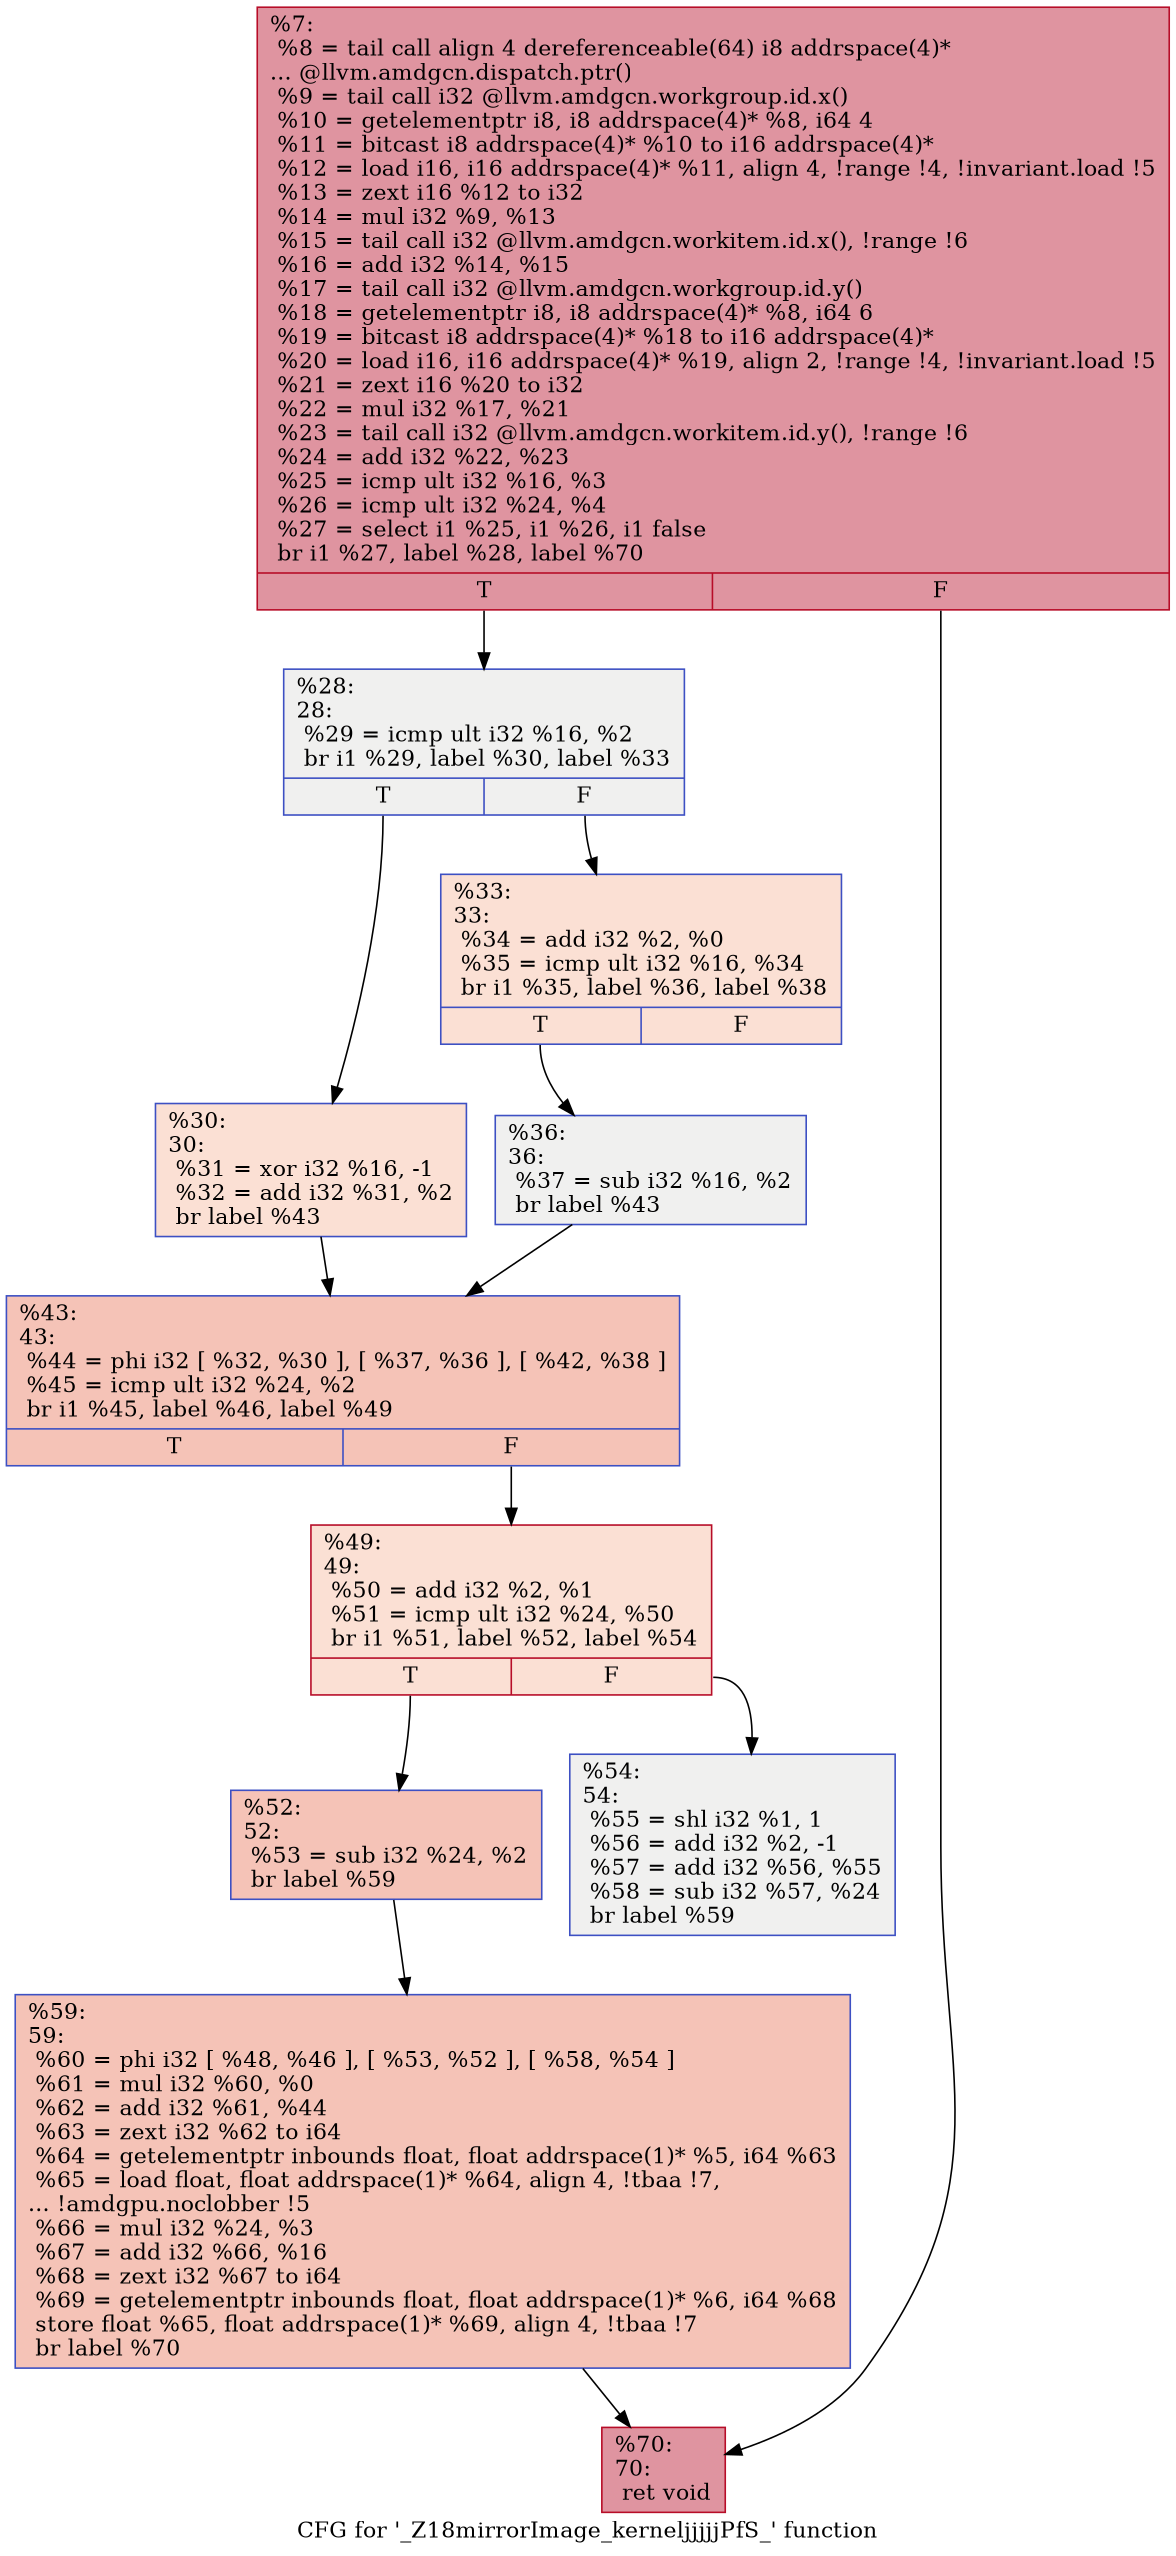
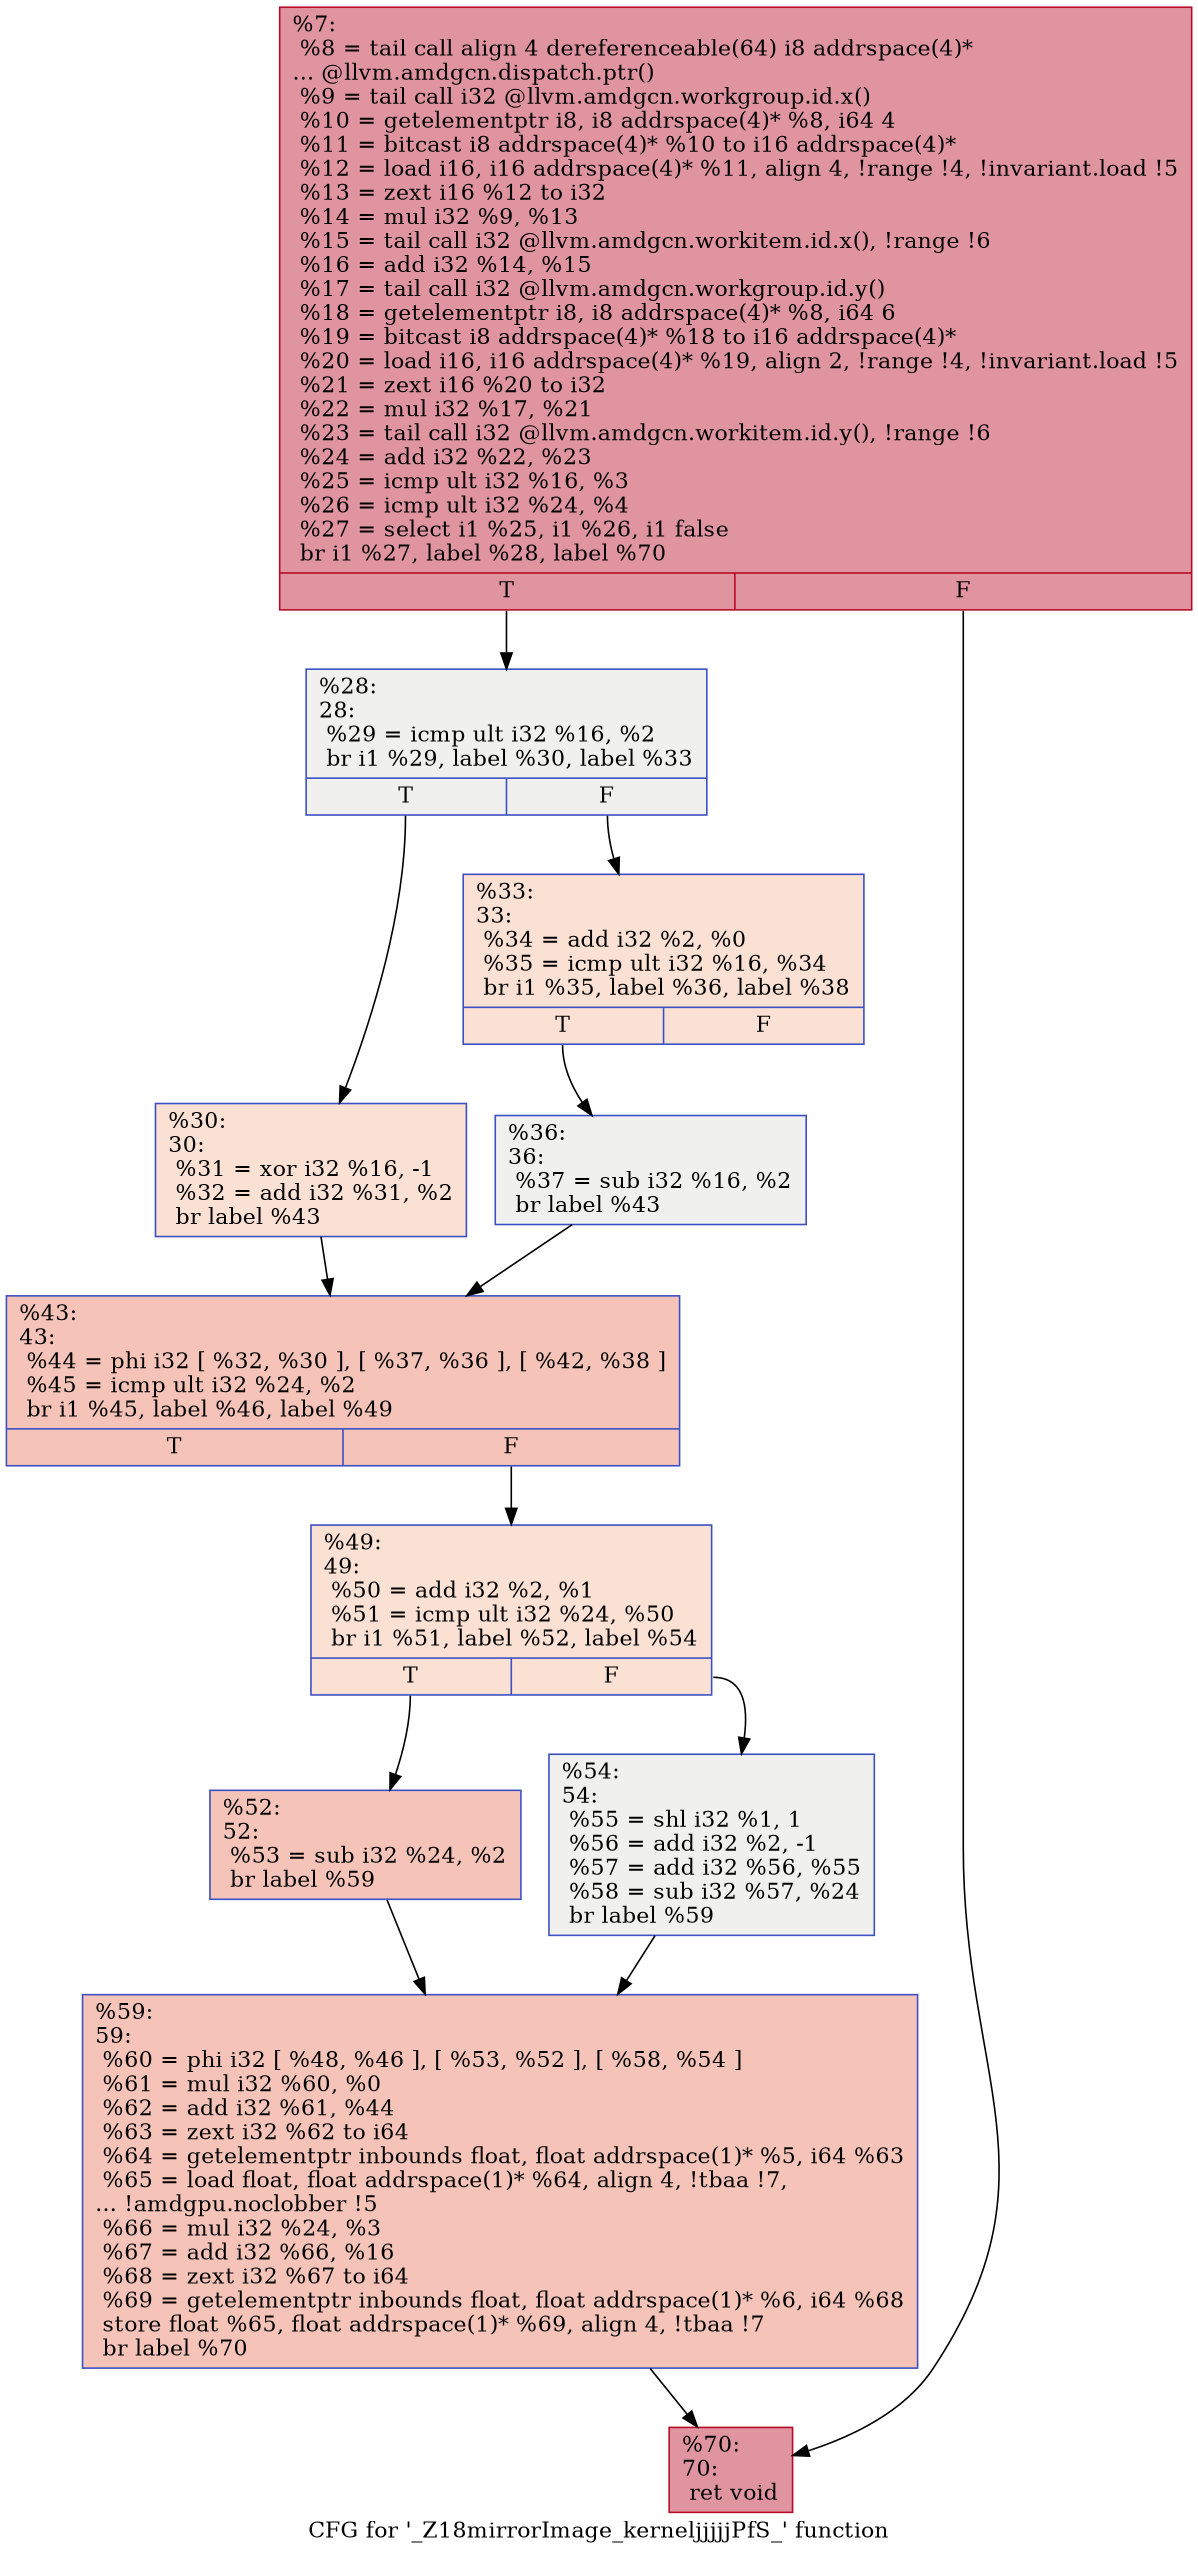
(511, 1610) -> (511, 1610)
none -> (641, 1958)
